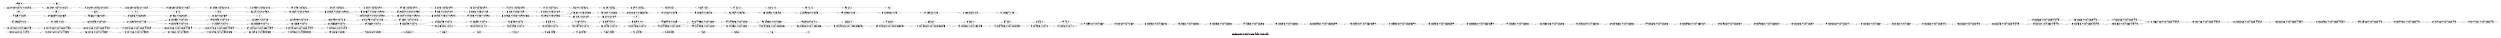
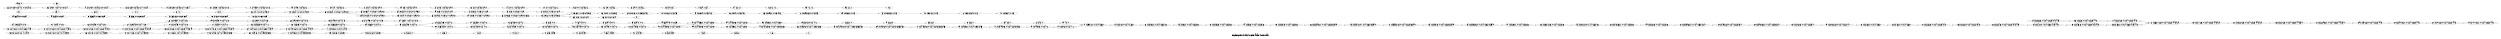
none -> (19, 17)
